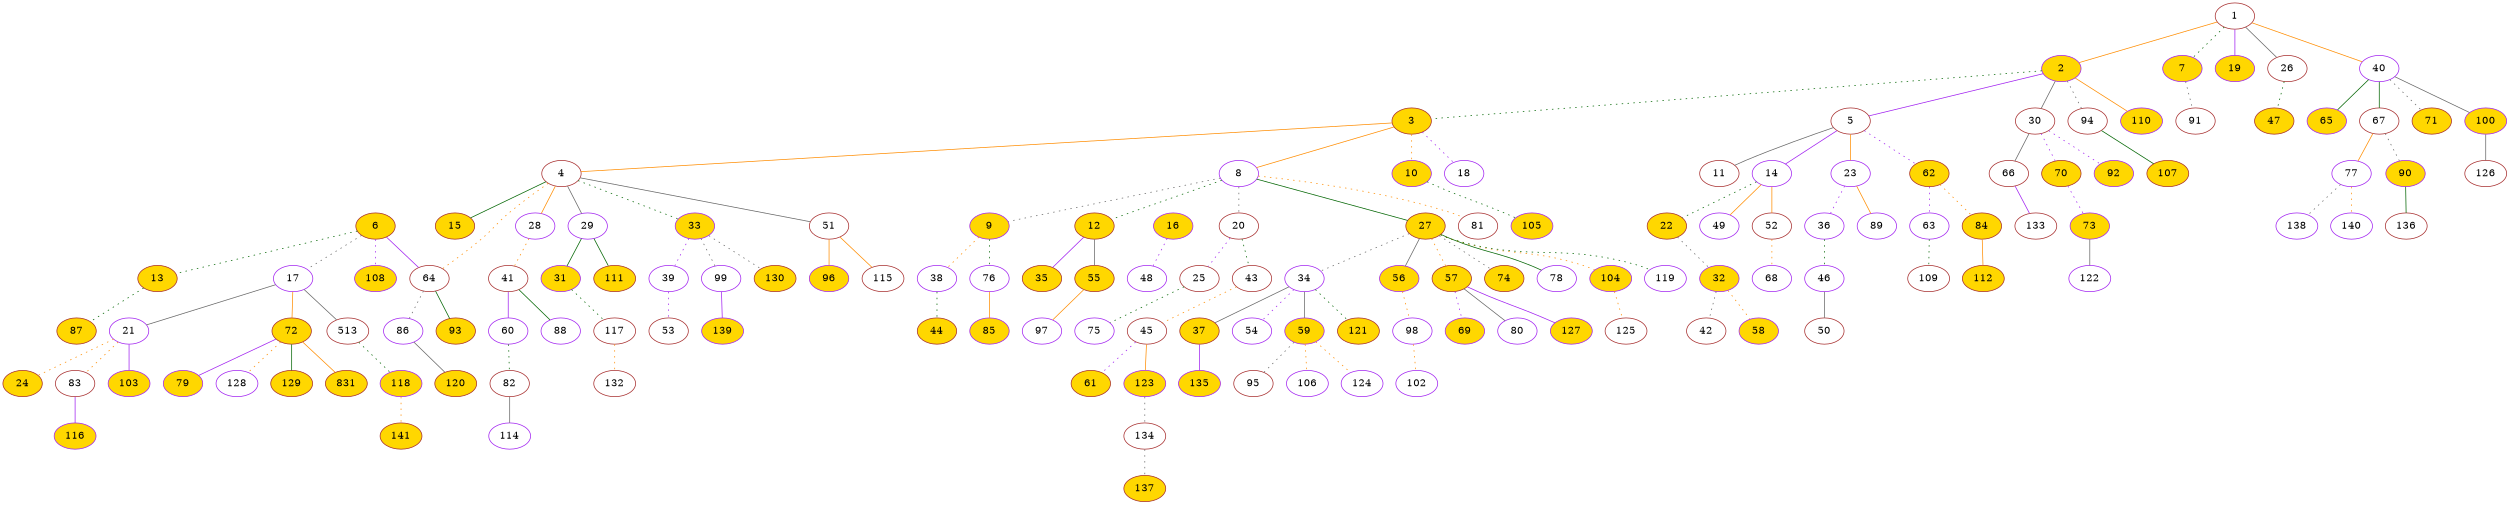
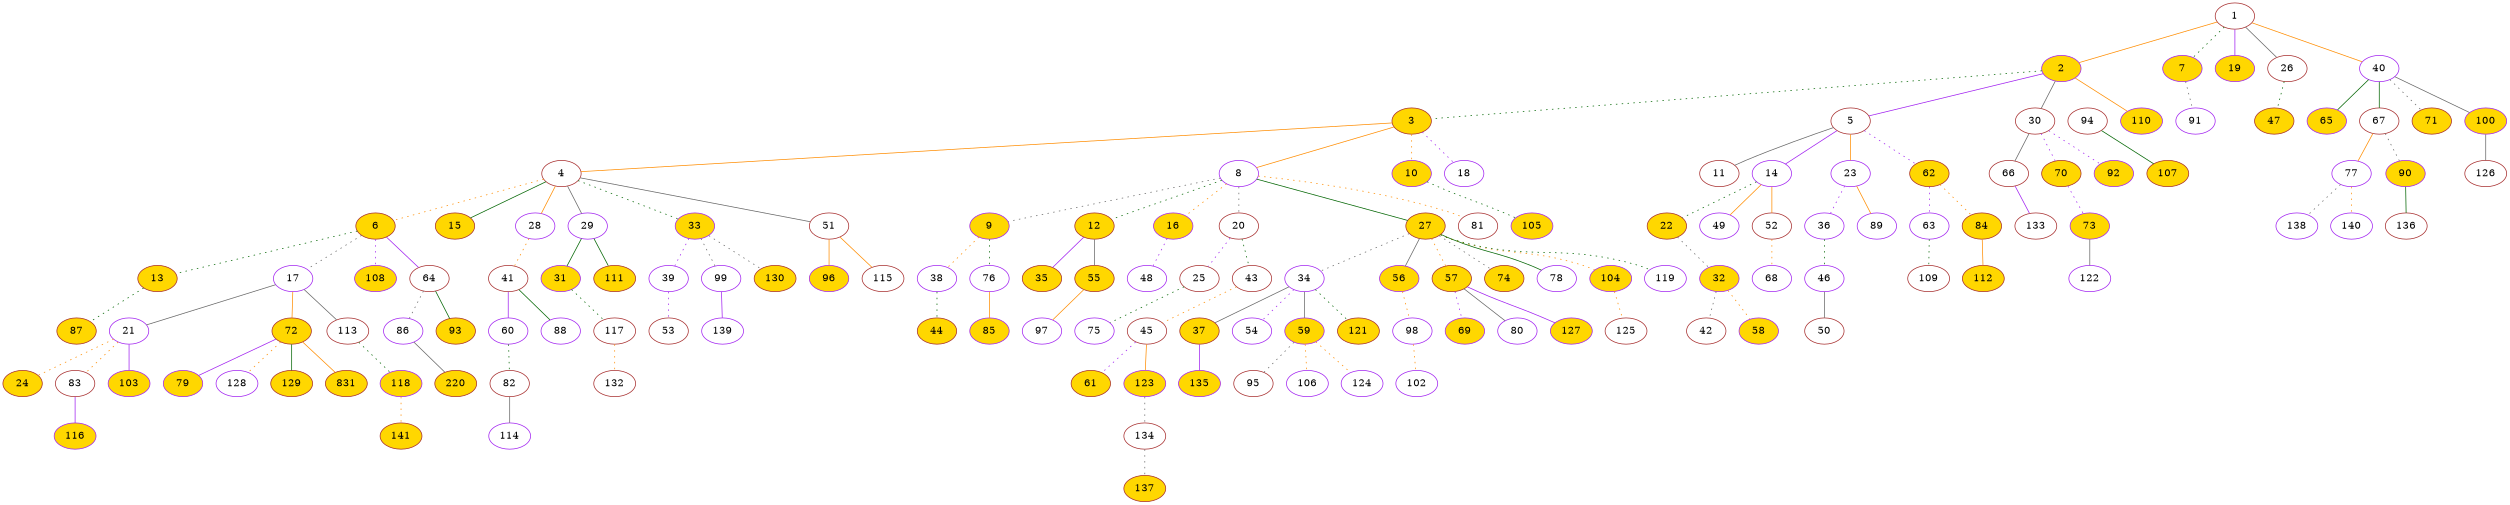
(2074, 95) -> none
(2196, 121) -> (2196, 121)
none -> (1206, 200)
(495, 226) -> (469, 200)
(348, 331) -> (348, 331)
(723, 331) -> (723, 331)
(456, 384) -> (456, 384)
